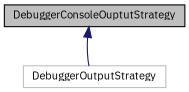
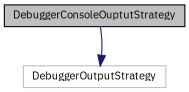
(87, 52) -> (102, 41)
